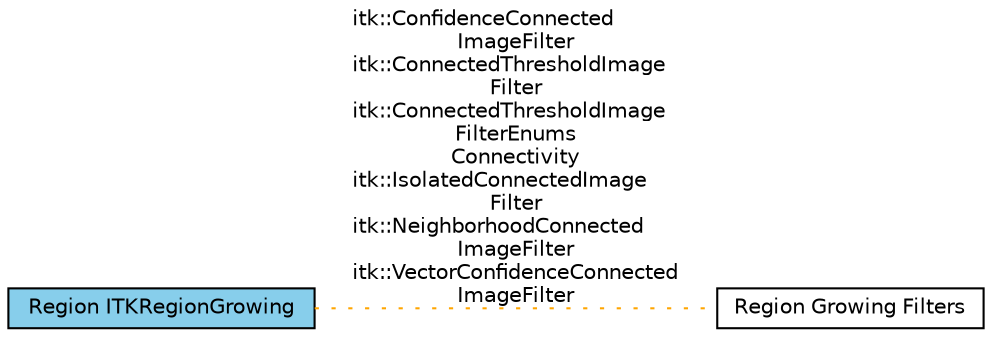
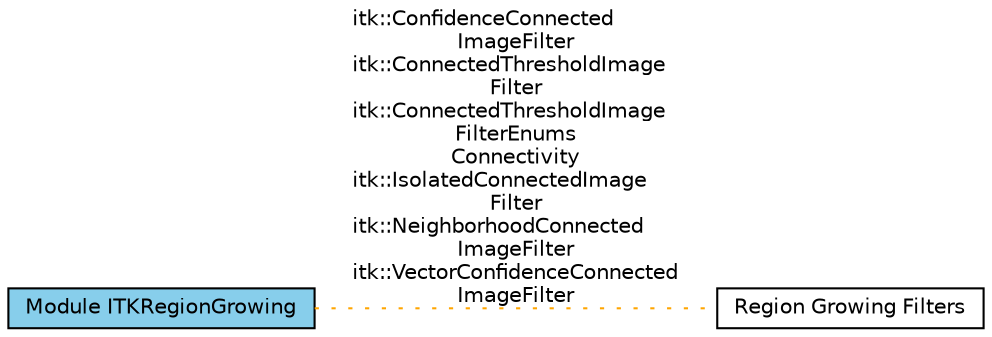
(161, 308) -> (161, 308)
